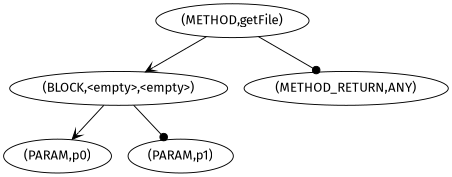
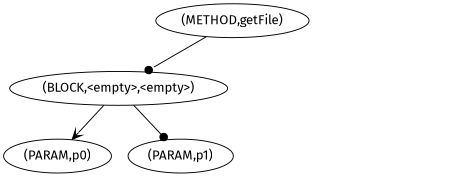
(180, 52) -> (180, 52)
(346, 88) -> none
